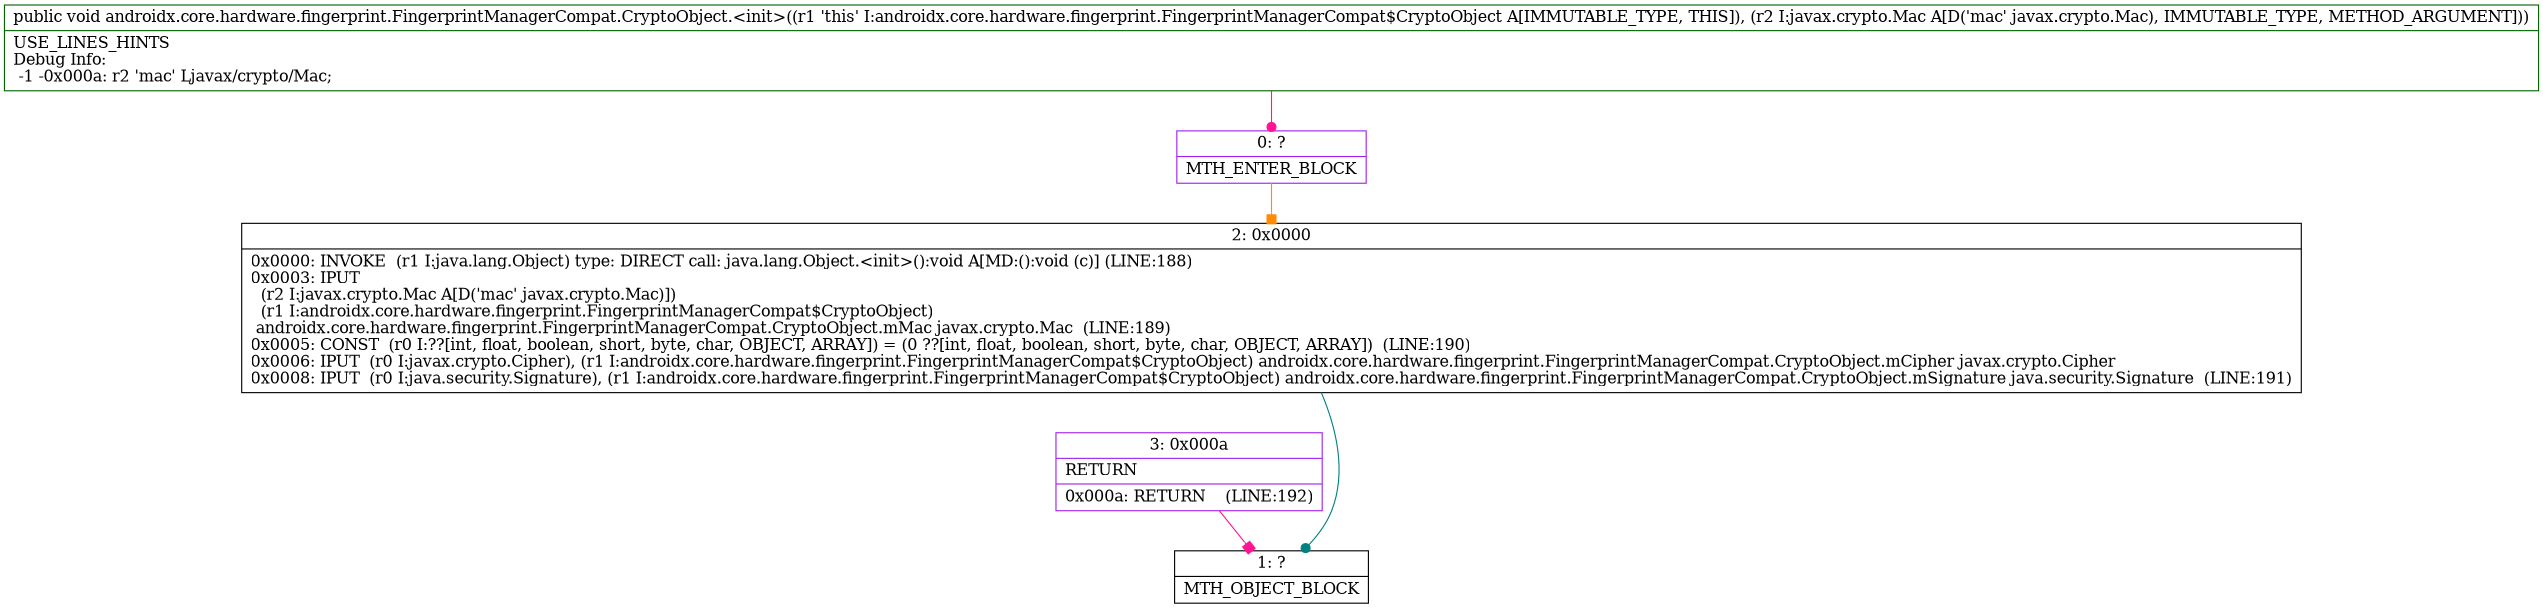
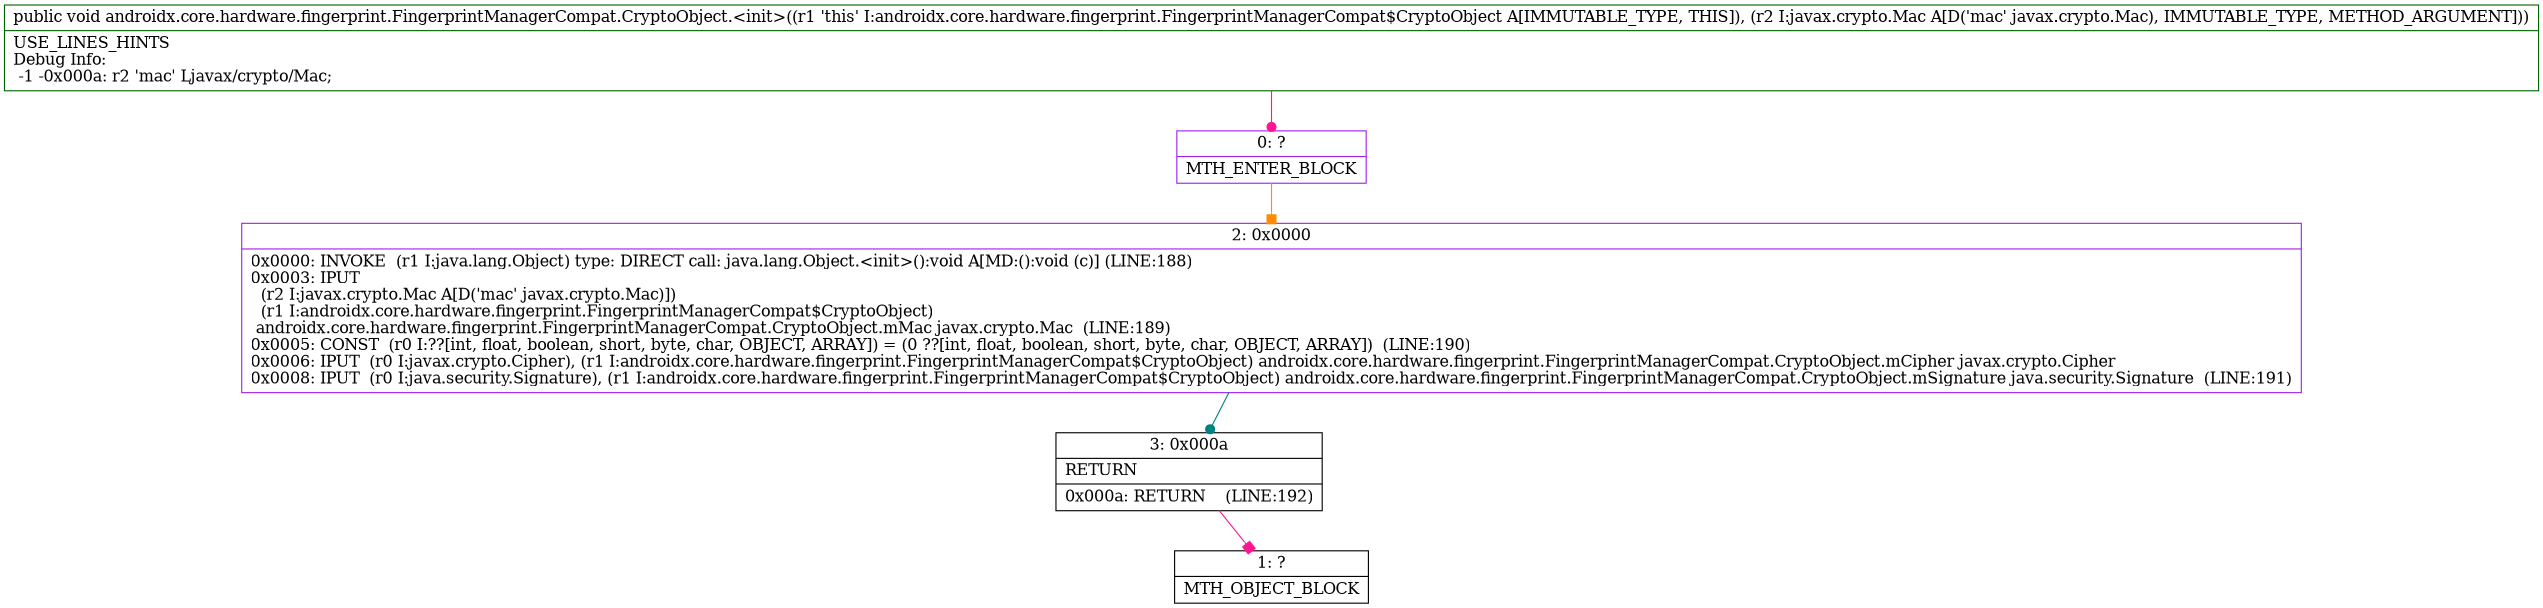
(1272, 308) -> (1272, 308)
(1339, 471) -> (1221, 409)
(1189, 472) -> (1189, 472)
